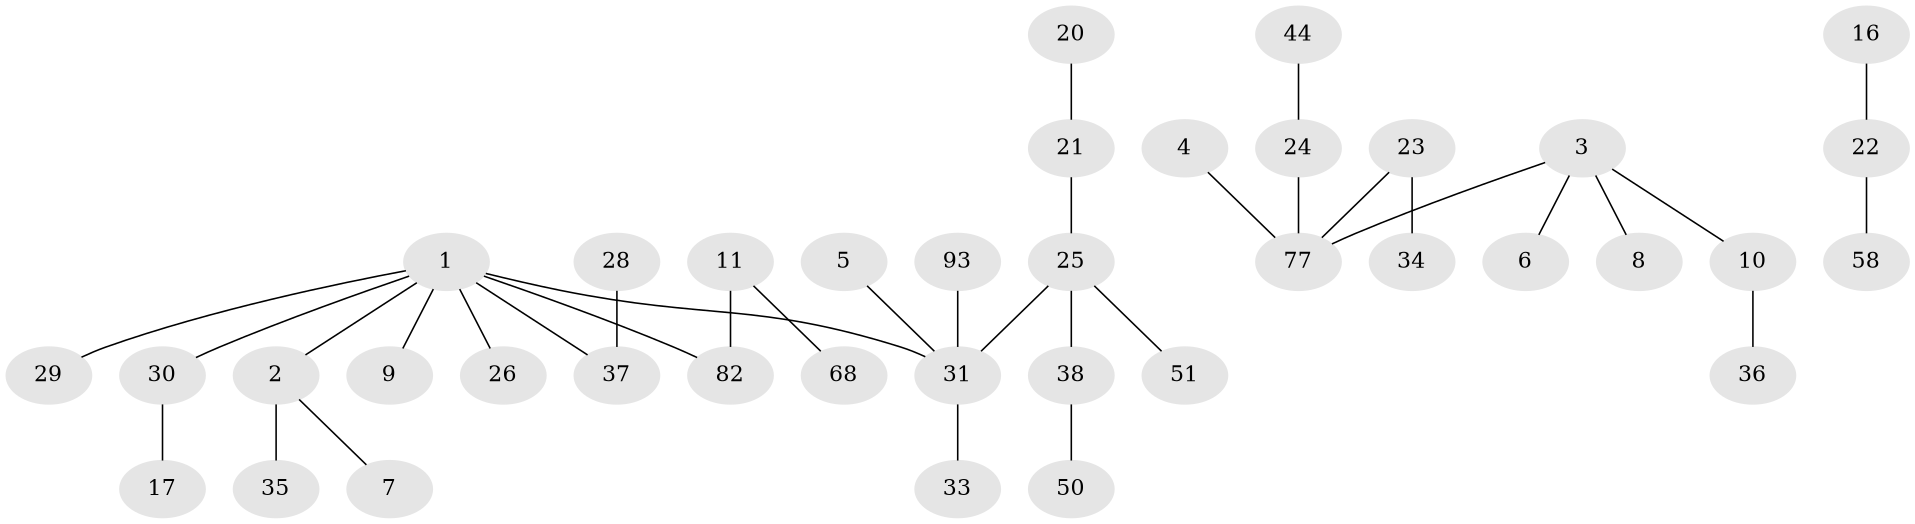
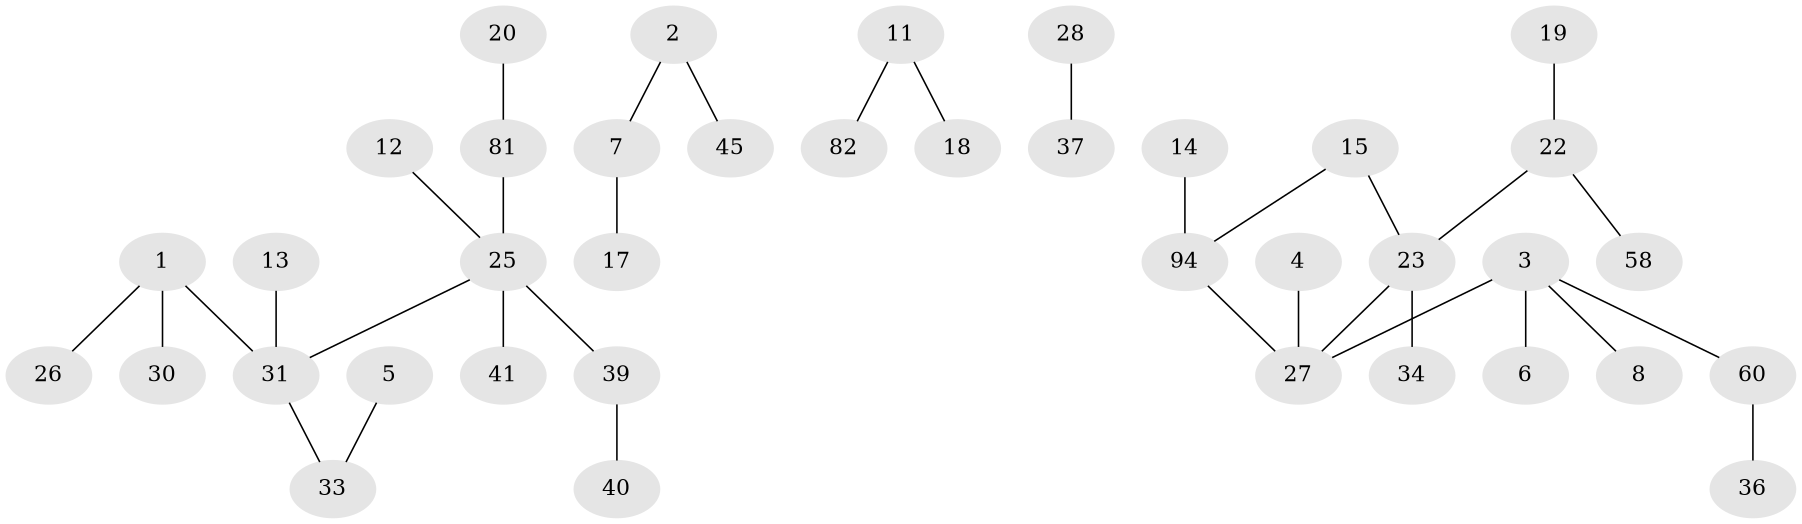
(1299, 35) -> (1185, 148)
(1867, 35) -> (1554, 35)
none -> (390, 148)
(1071, 148) -> (503, 148)
(1299, 148) -> (1185, 262)
none -> (1355, 148)
none -> (1483, 205)
(958, 262) -> (276, 262)
(1299, 262) -> (1299, 376)
(1753, 262) -> (1753, 376)
(591, 315) -> none
(361, 319) -> none
(532, 319) -> none
(901, 319) -> (361, 432)
(49, 376) -> none
(390, 376) -> none
(844, 376) -> (958, 148)
(1071, 376) -> (617, 376)
(1185, 376) -> (503, 376)
(163, 432) -> (617, 205)
(276, 489) -> (731, 148)
(1071, 489) -> (617, 489)
